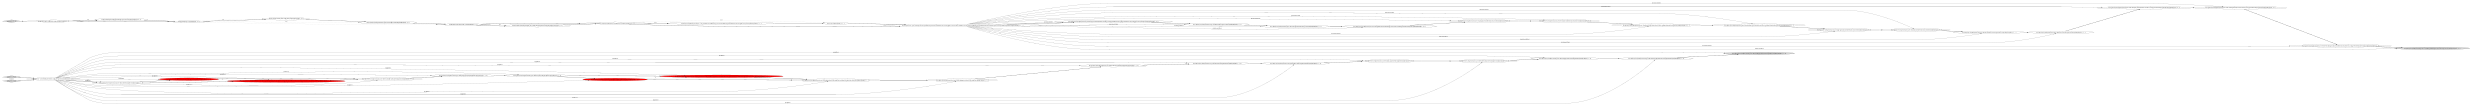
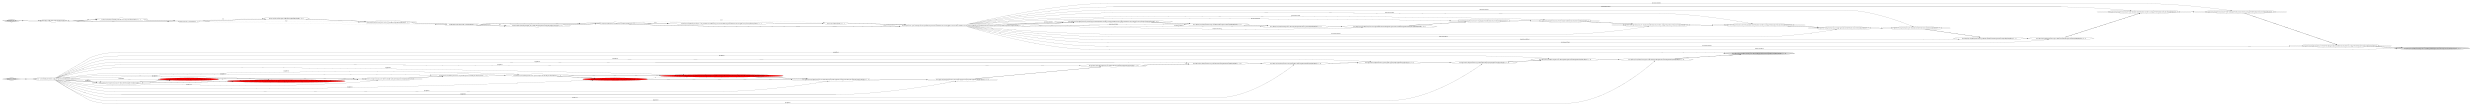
(12, 81) -> none
